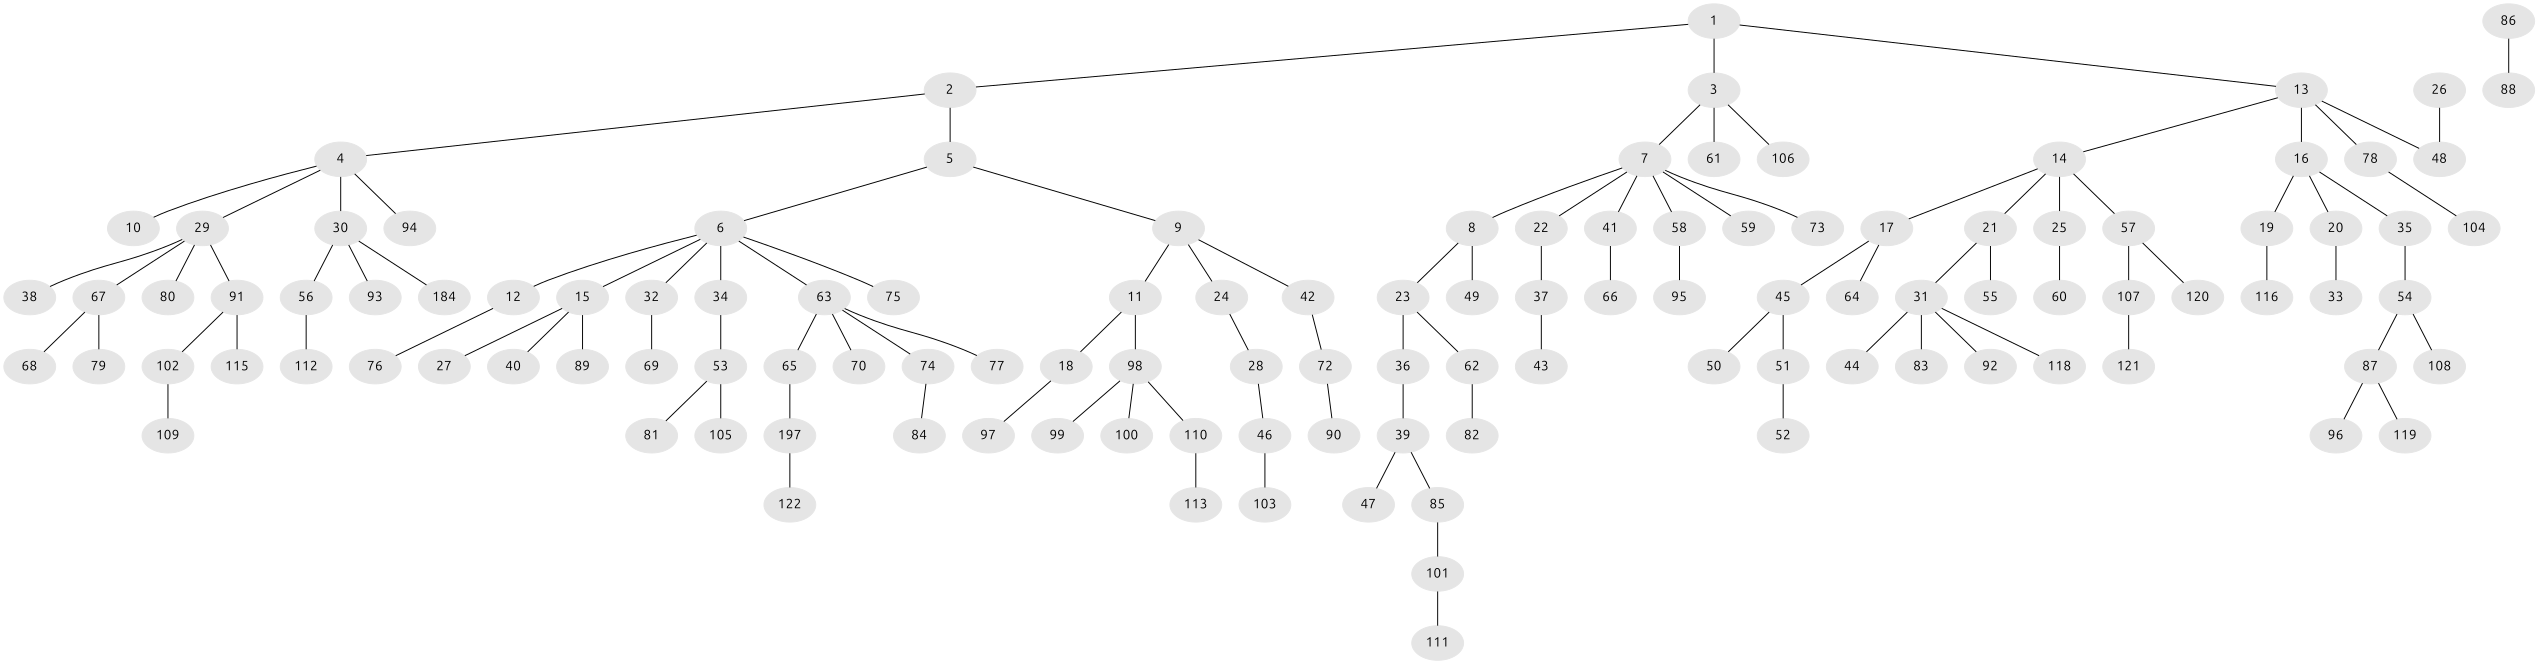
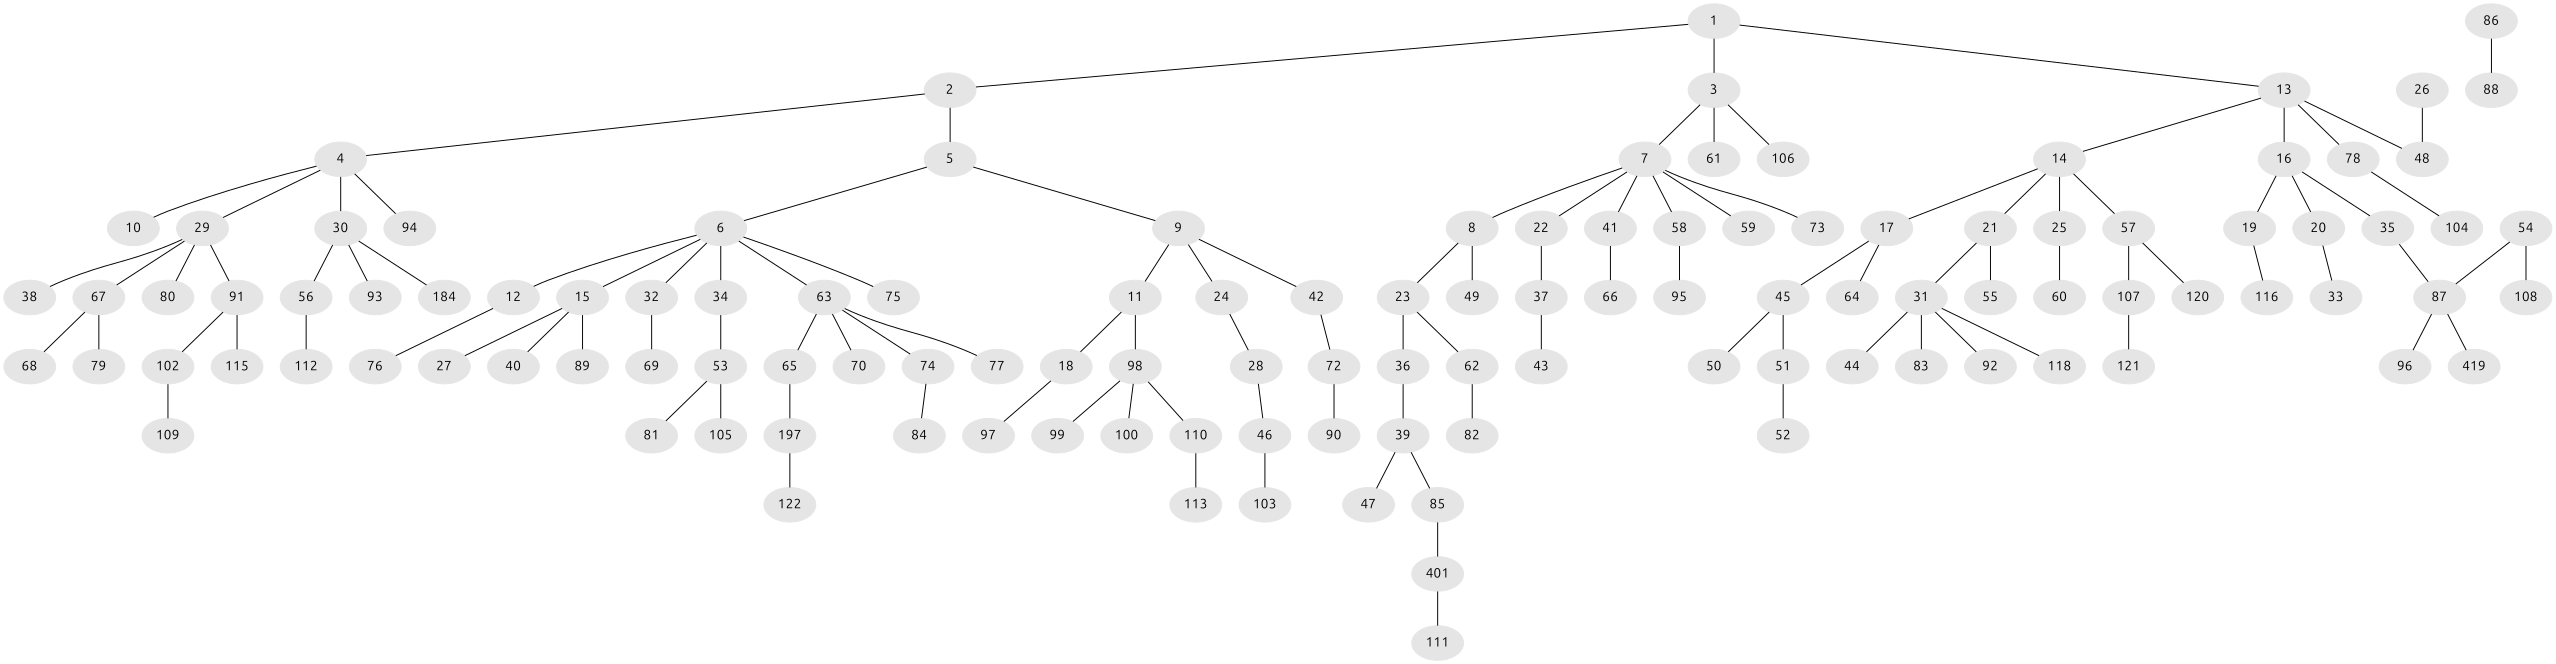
(2405, 263) -> (2414, 263)
(2405, 436) -> (2474, 367)
(1438, 574) -> (1438, 574)
